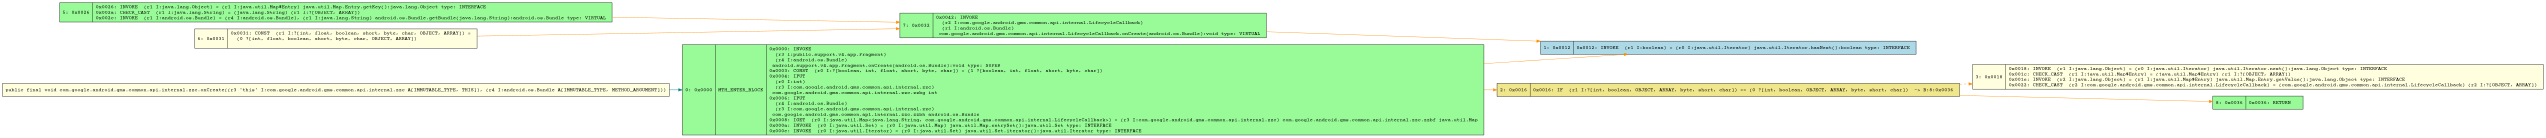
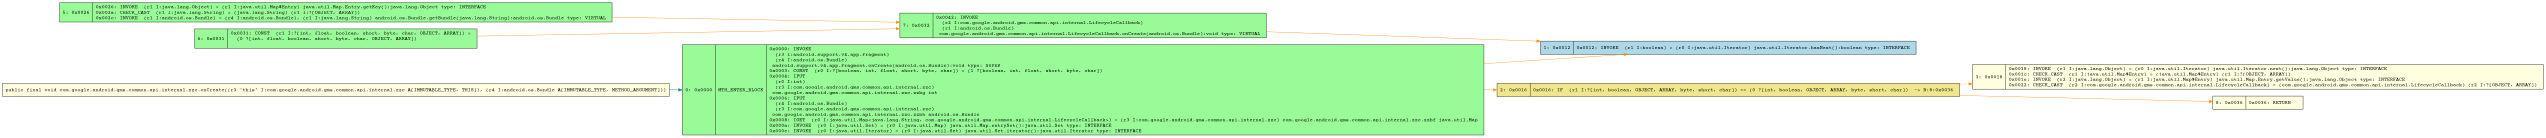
(336, 39) -> (336, 39)
(828, 54) -> (829, 54)
(2258, 103) -> (2258, 103)
